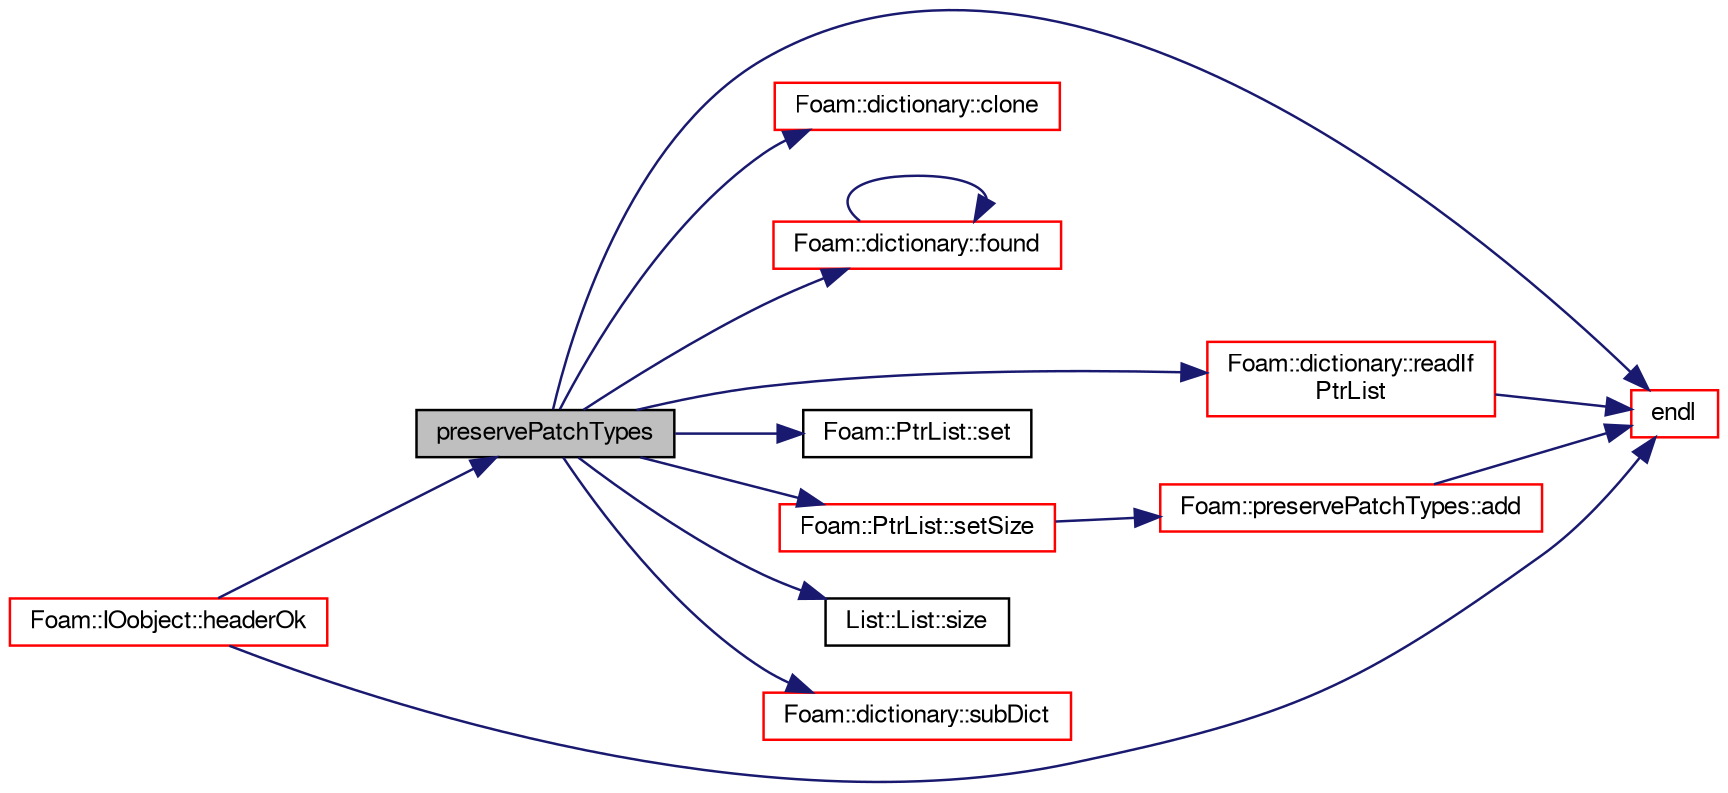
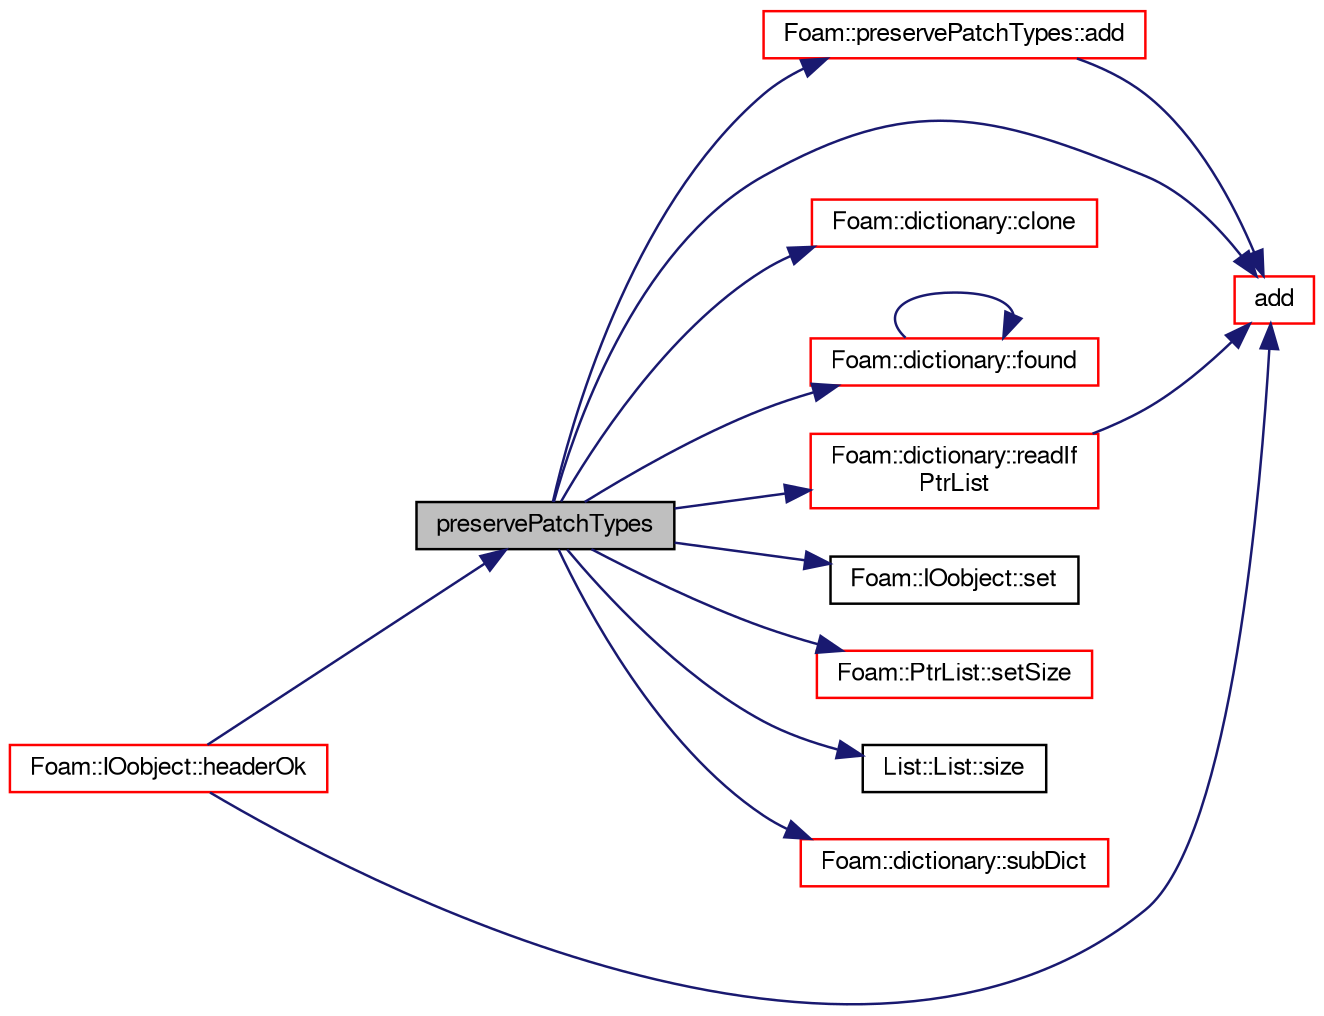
(1675, 414) -> (1274, 300)
(917, 434) -> (954, 580)
(1095, 520) -> (639, 261)
